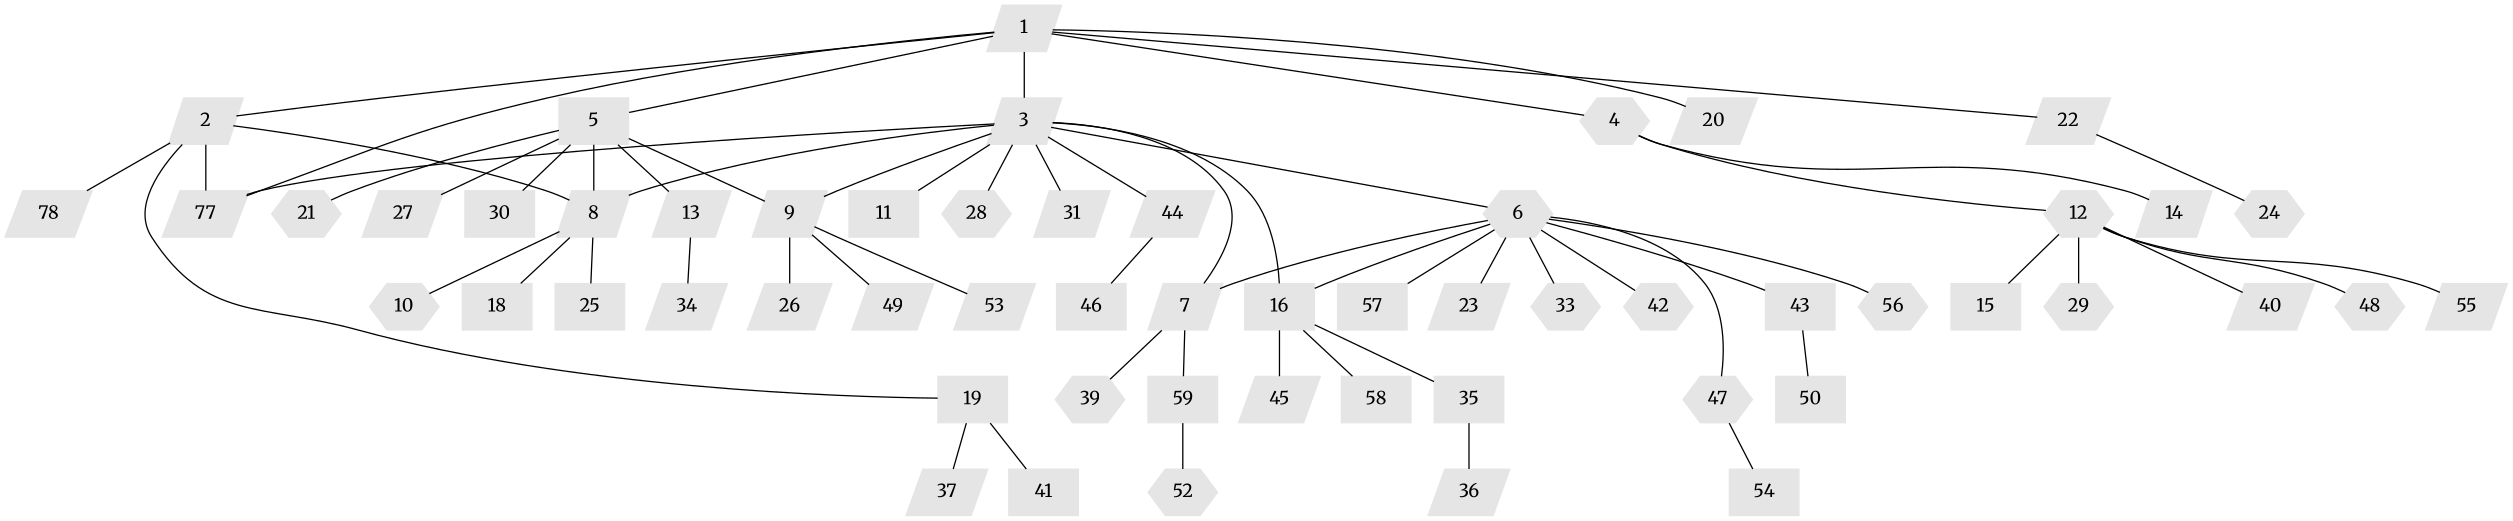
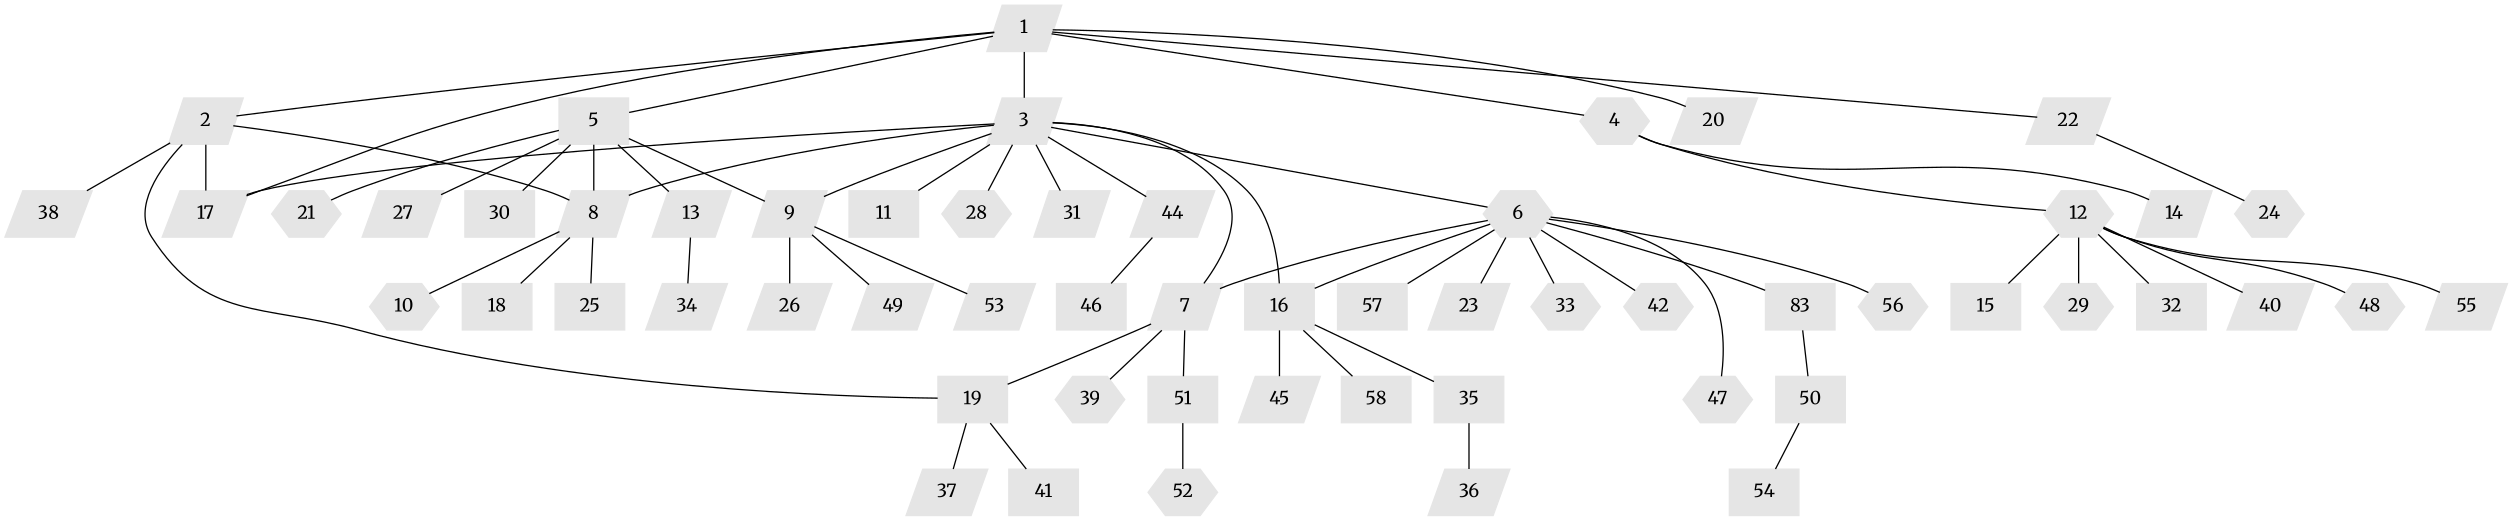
(49, 214) -> (49, 214)
(206, 214) -> (206, 214)
(1800, 307) -> (1800, 307)
none -> (2171, 307)
none -> (1080, 355)
(1183, 400) -> (1183, 400)
(1741, 446) -> (1787, 446)
